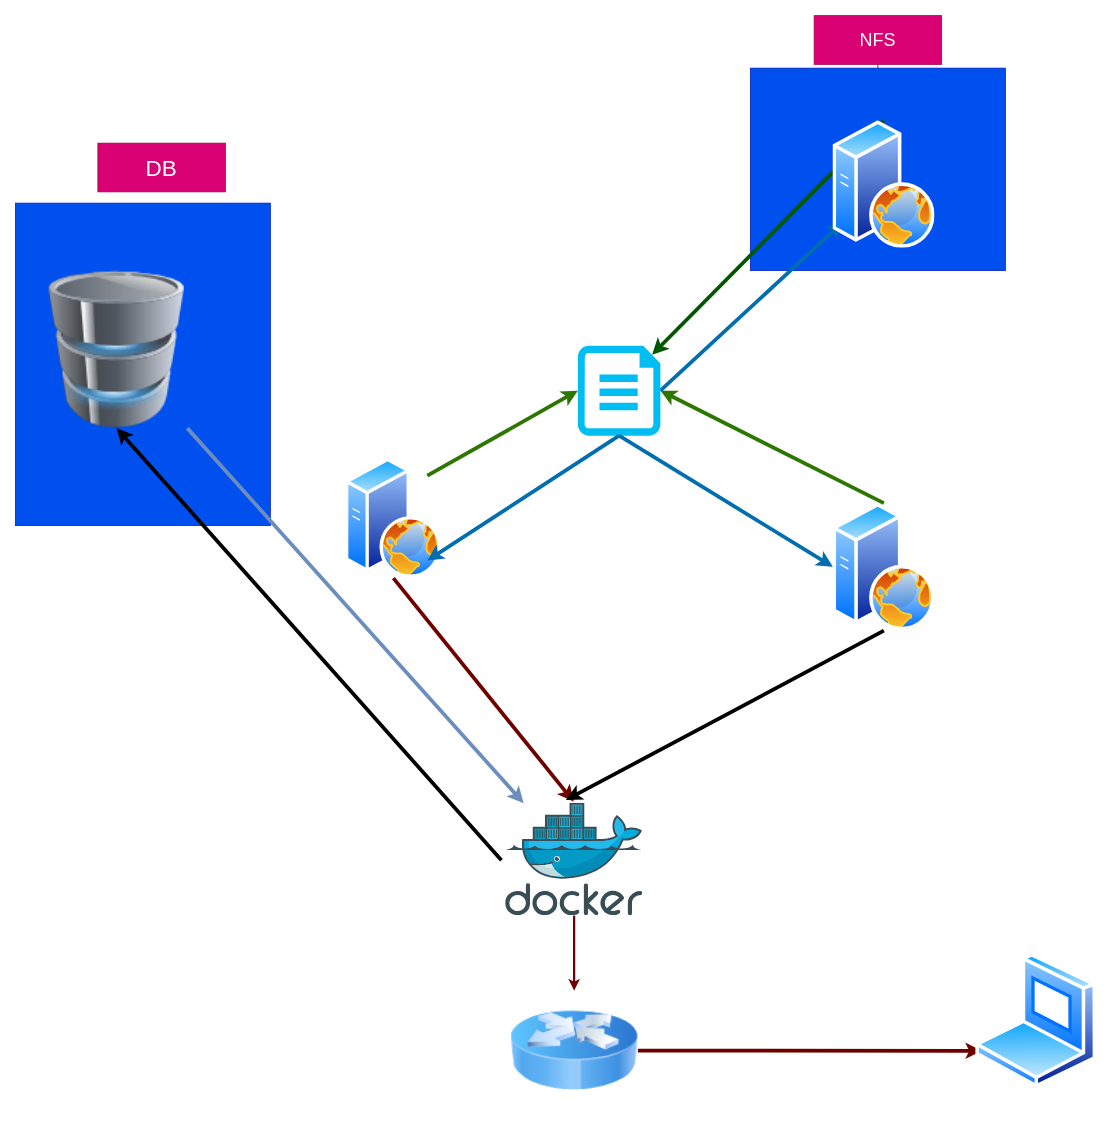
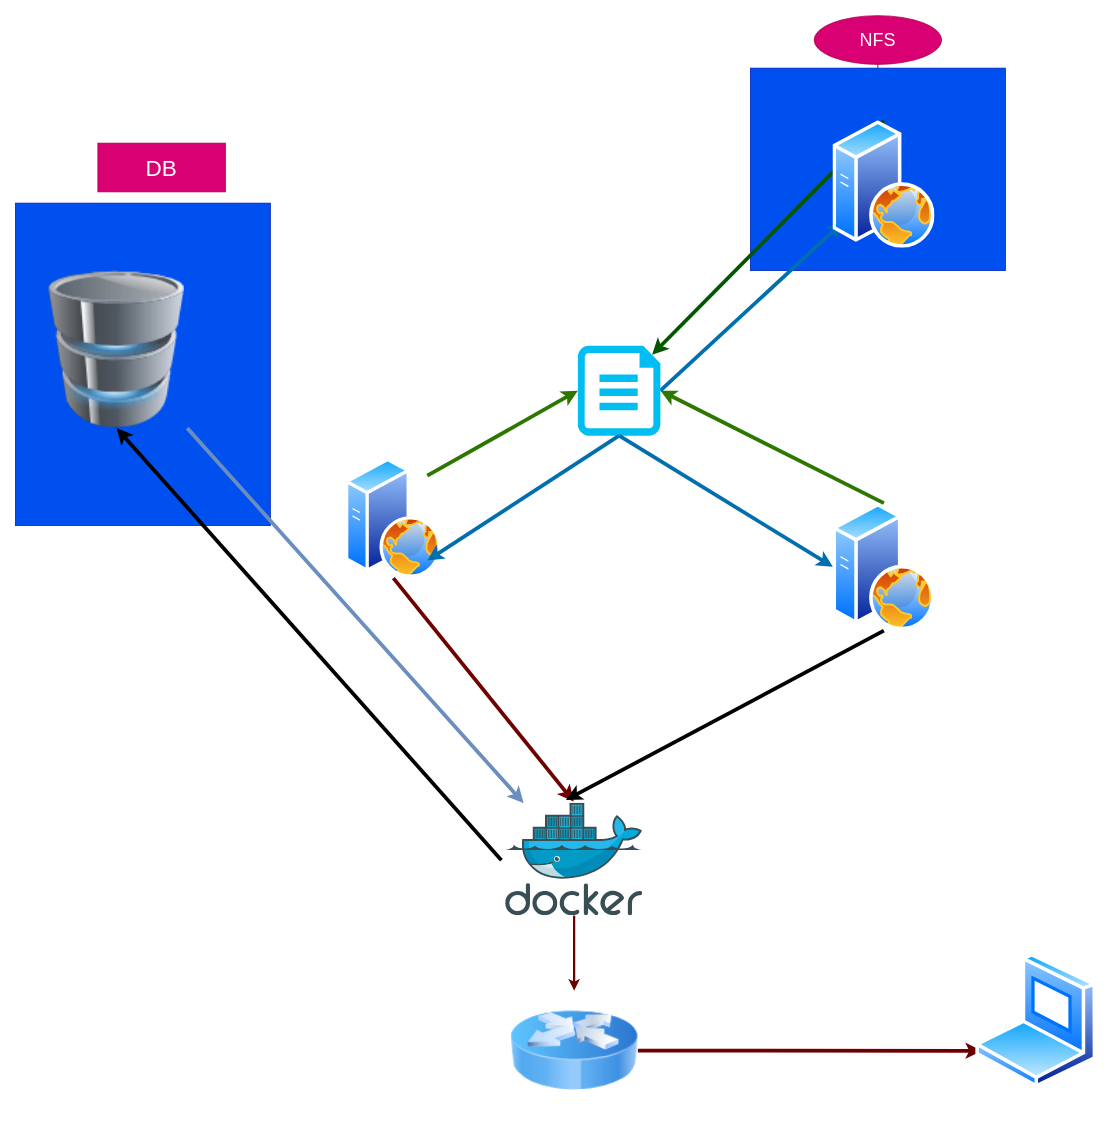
(878, 40) -> (878, 40)
